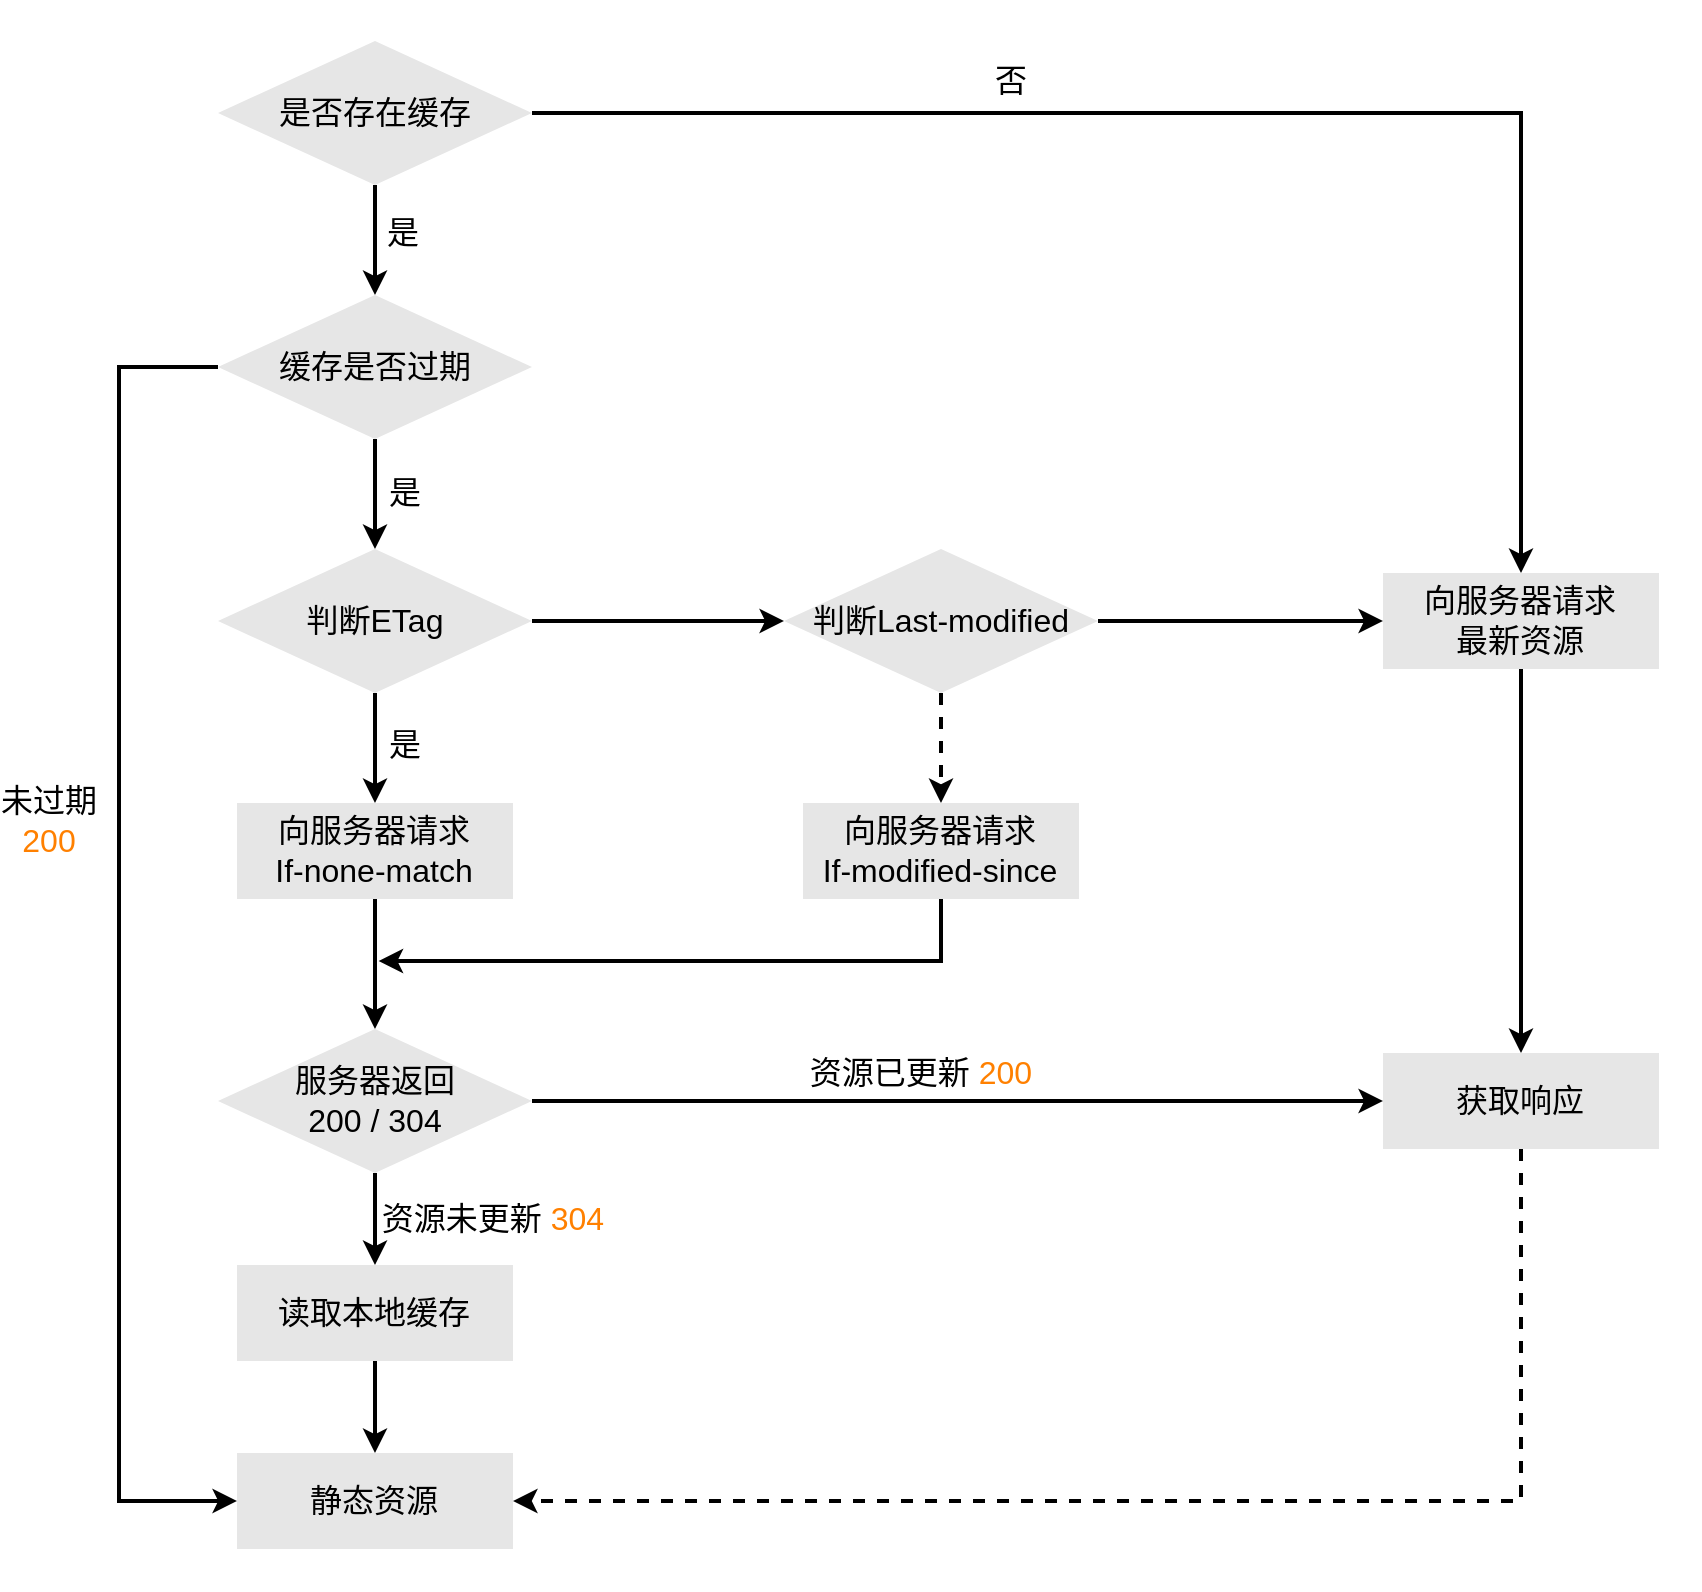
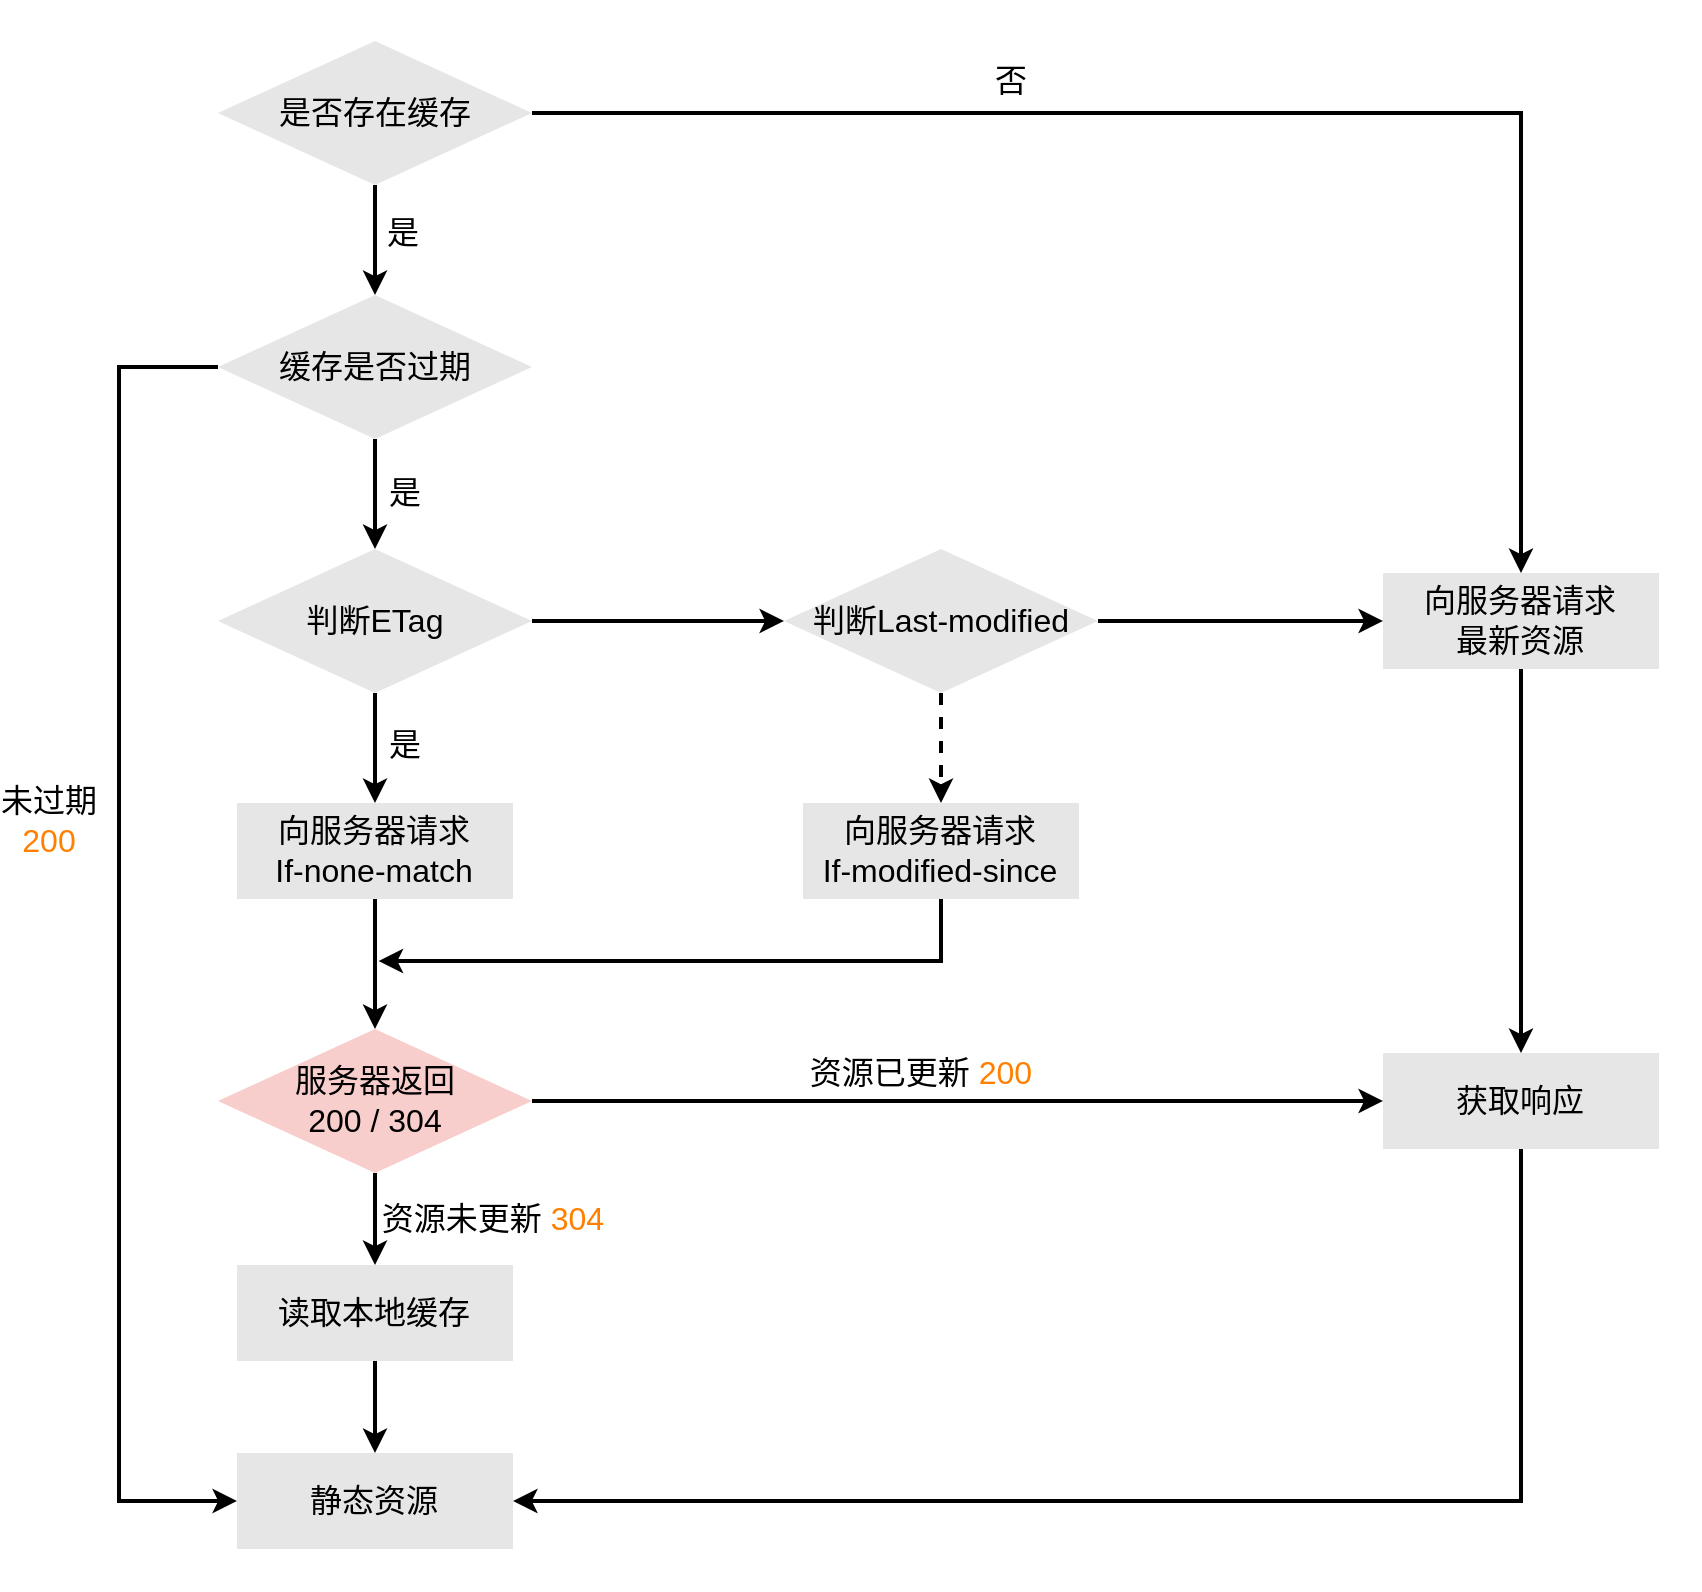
(375, 1101) -> (375, 1101)
(1519, 1501) -> (1519, 1501)
